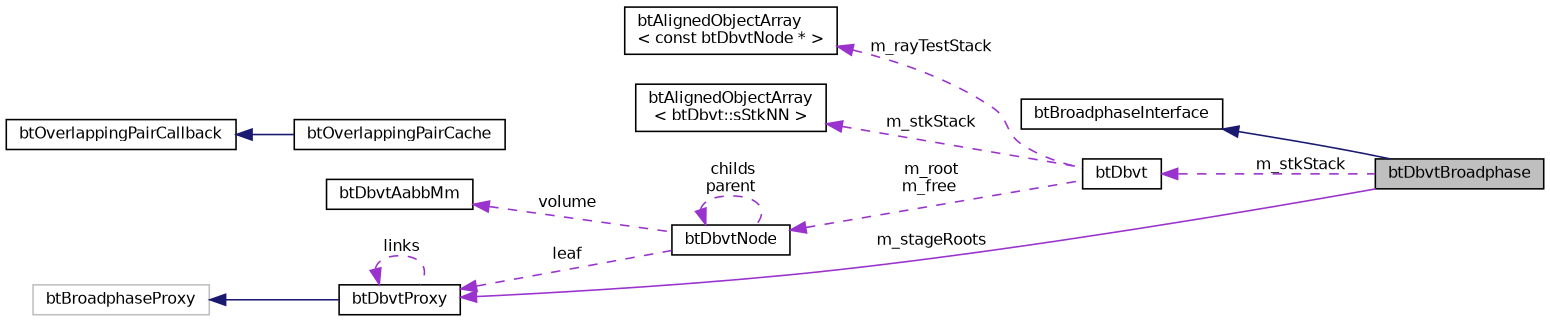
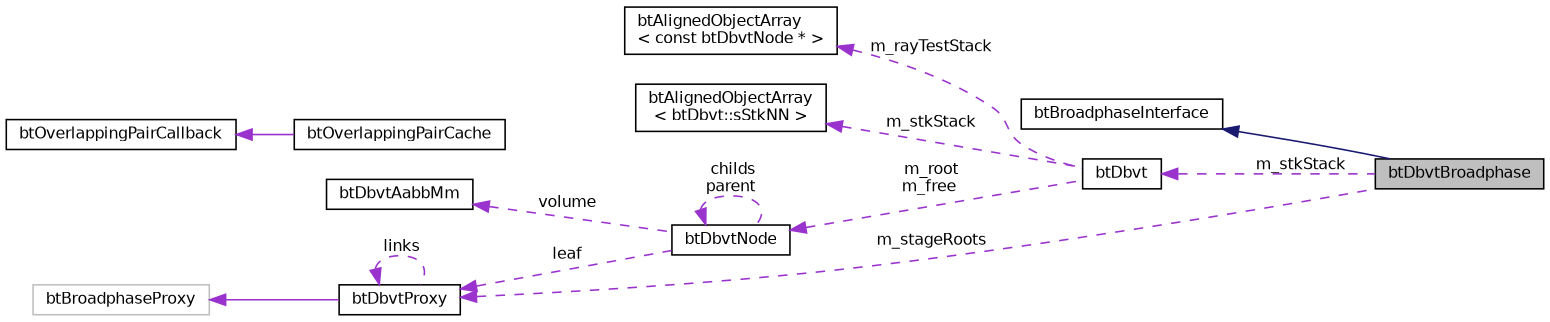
(273, 135) -> (273, 135)
(928, 259) -> (928, 259)
(282, 300) -> (282, 300)
